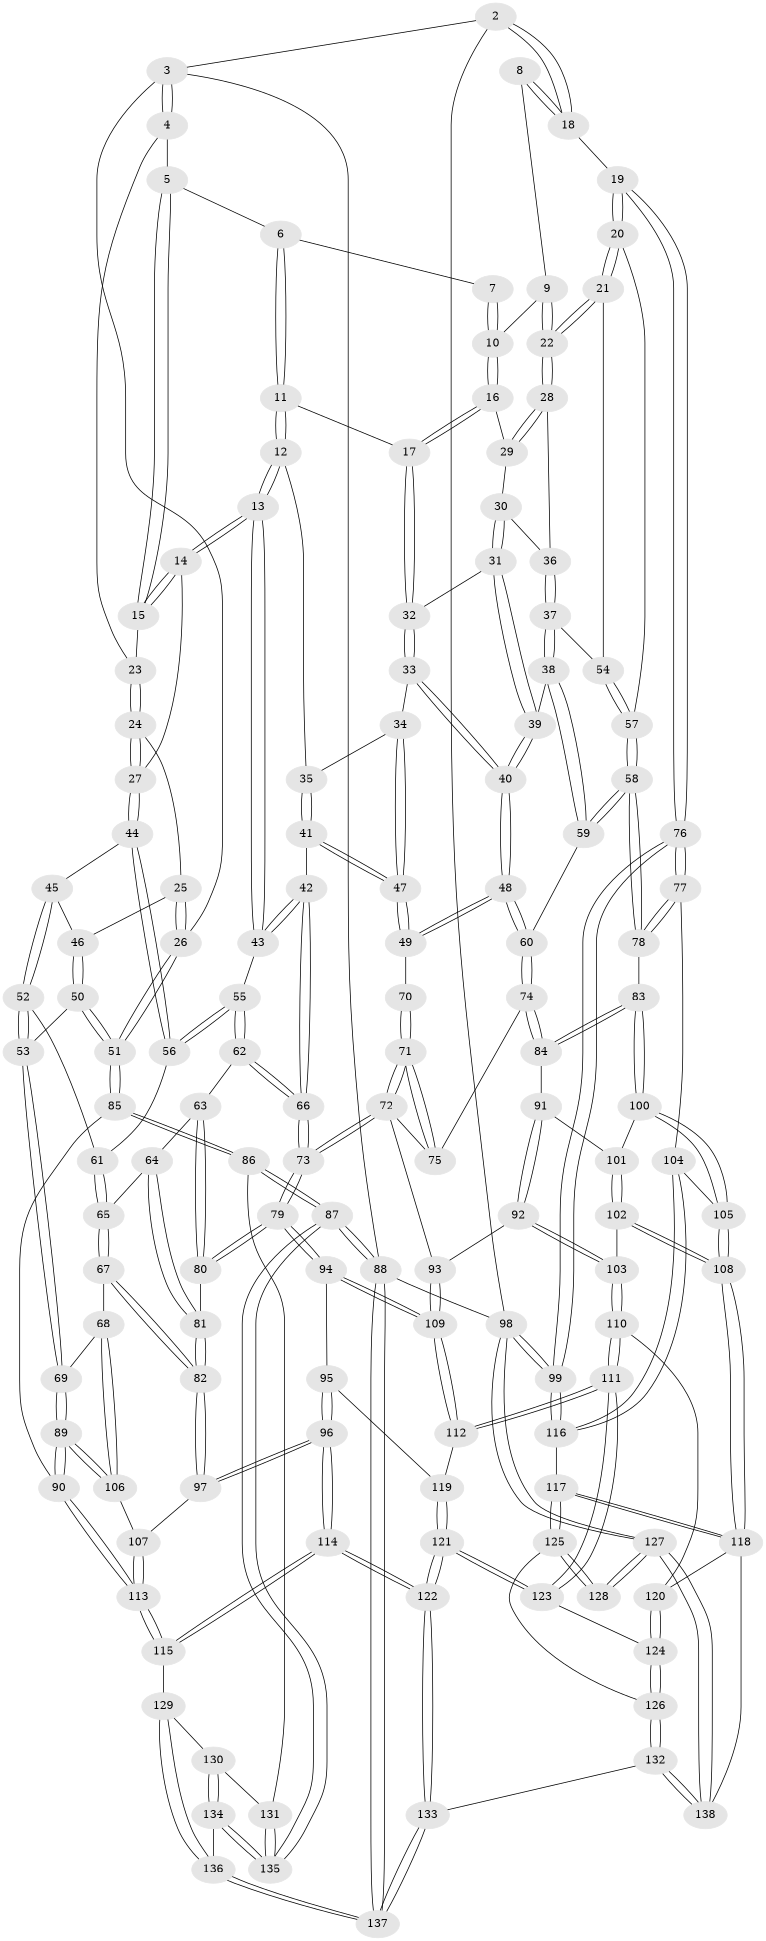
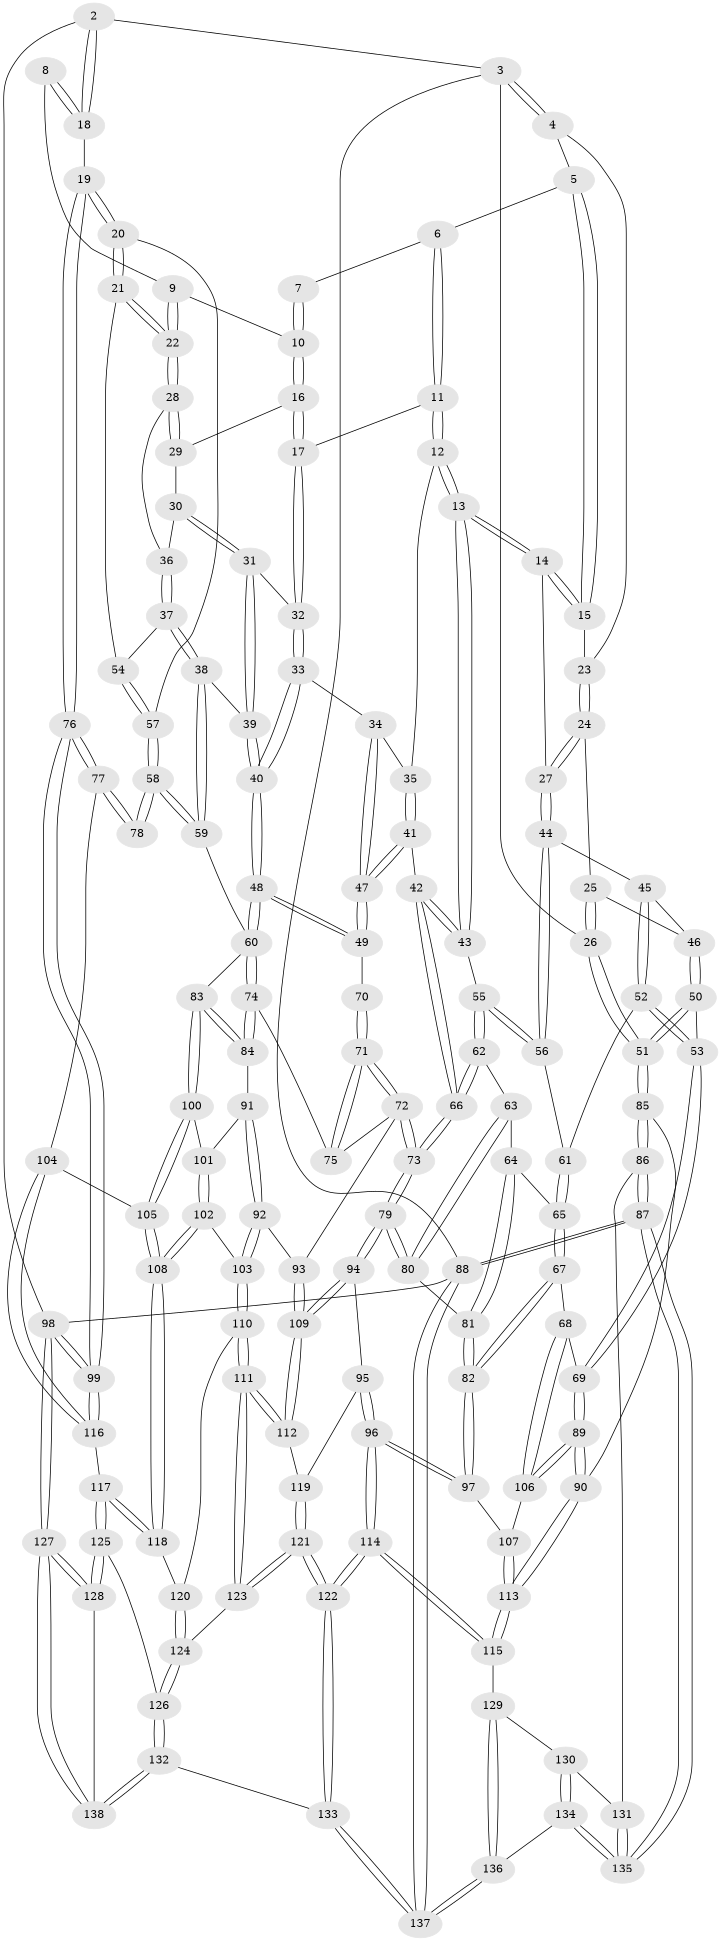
(639, 970) -> (224, 970)
(741, 1682) -> (94, 1706)
